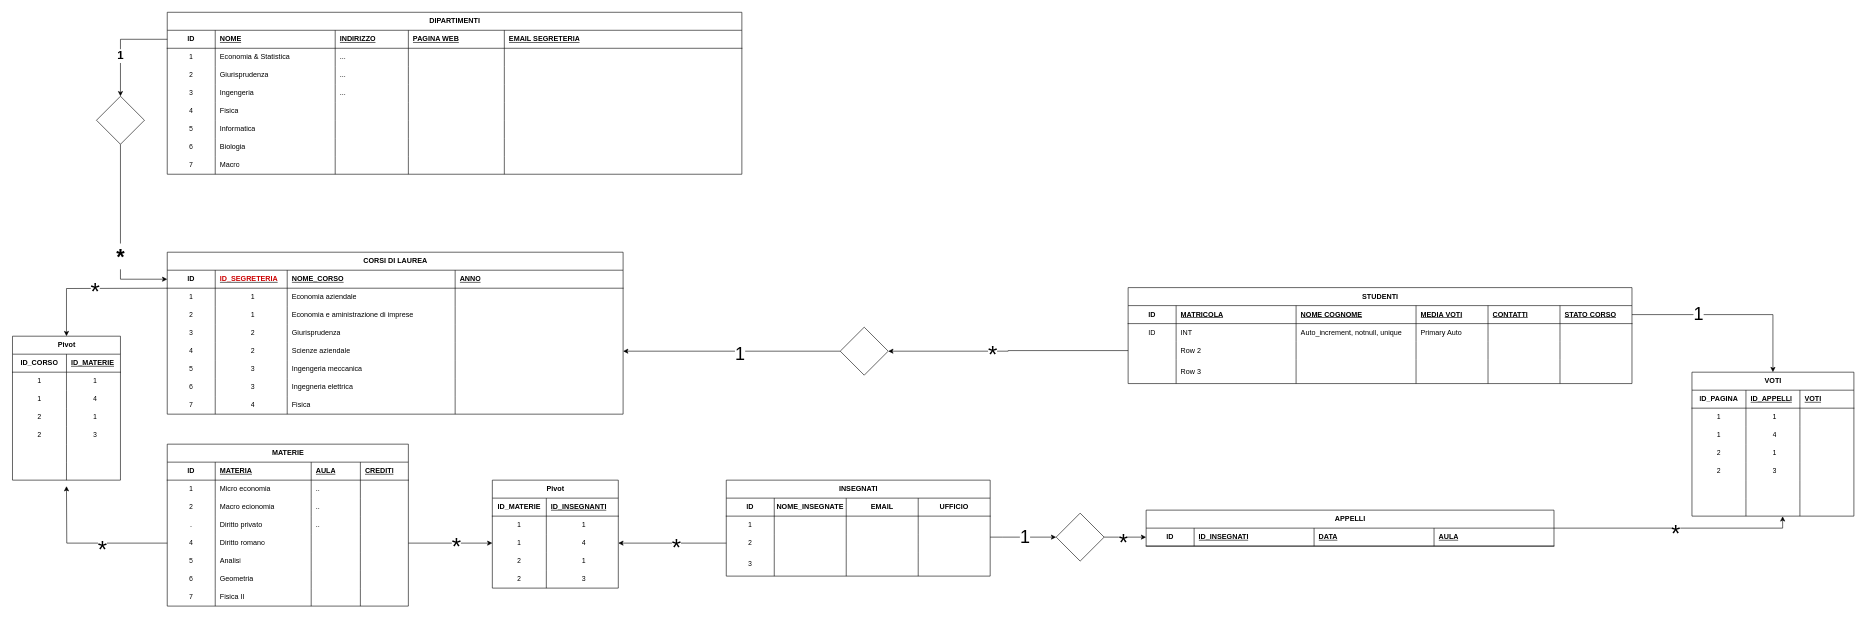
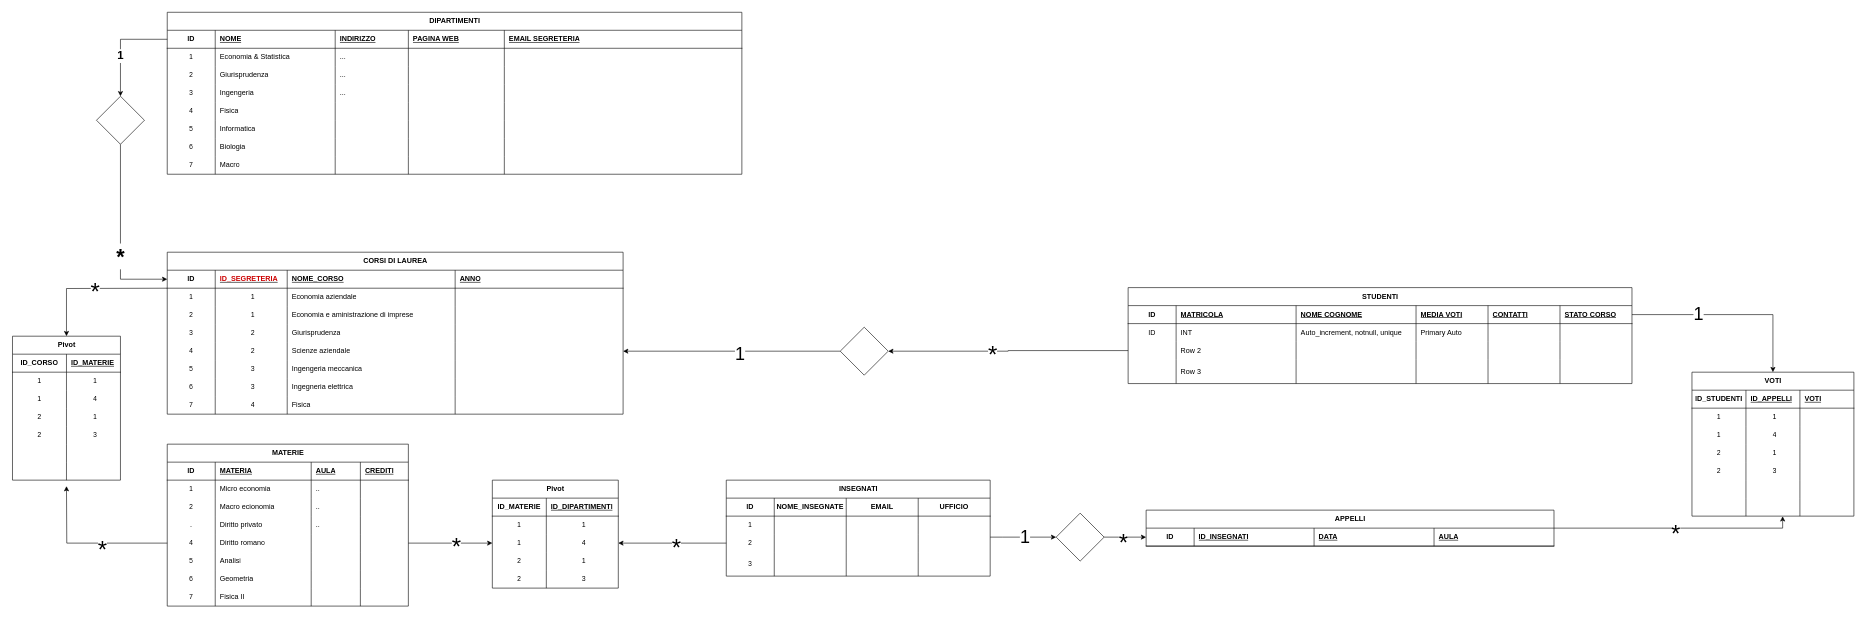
(1719, 399) -> (1719, 399)
(577, 507) -> (581, 507)
